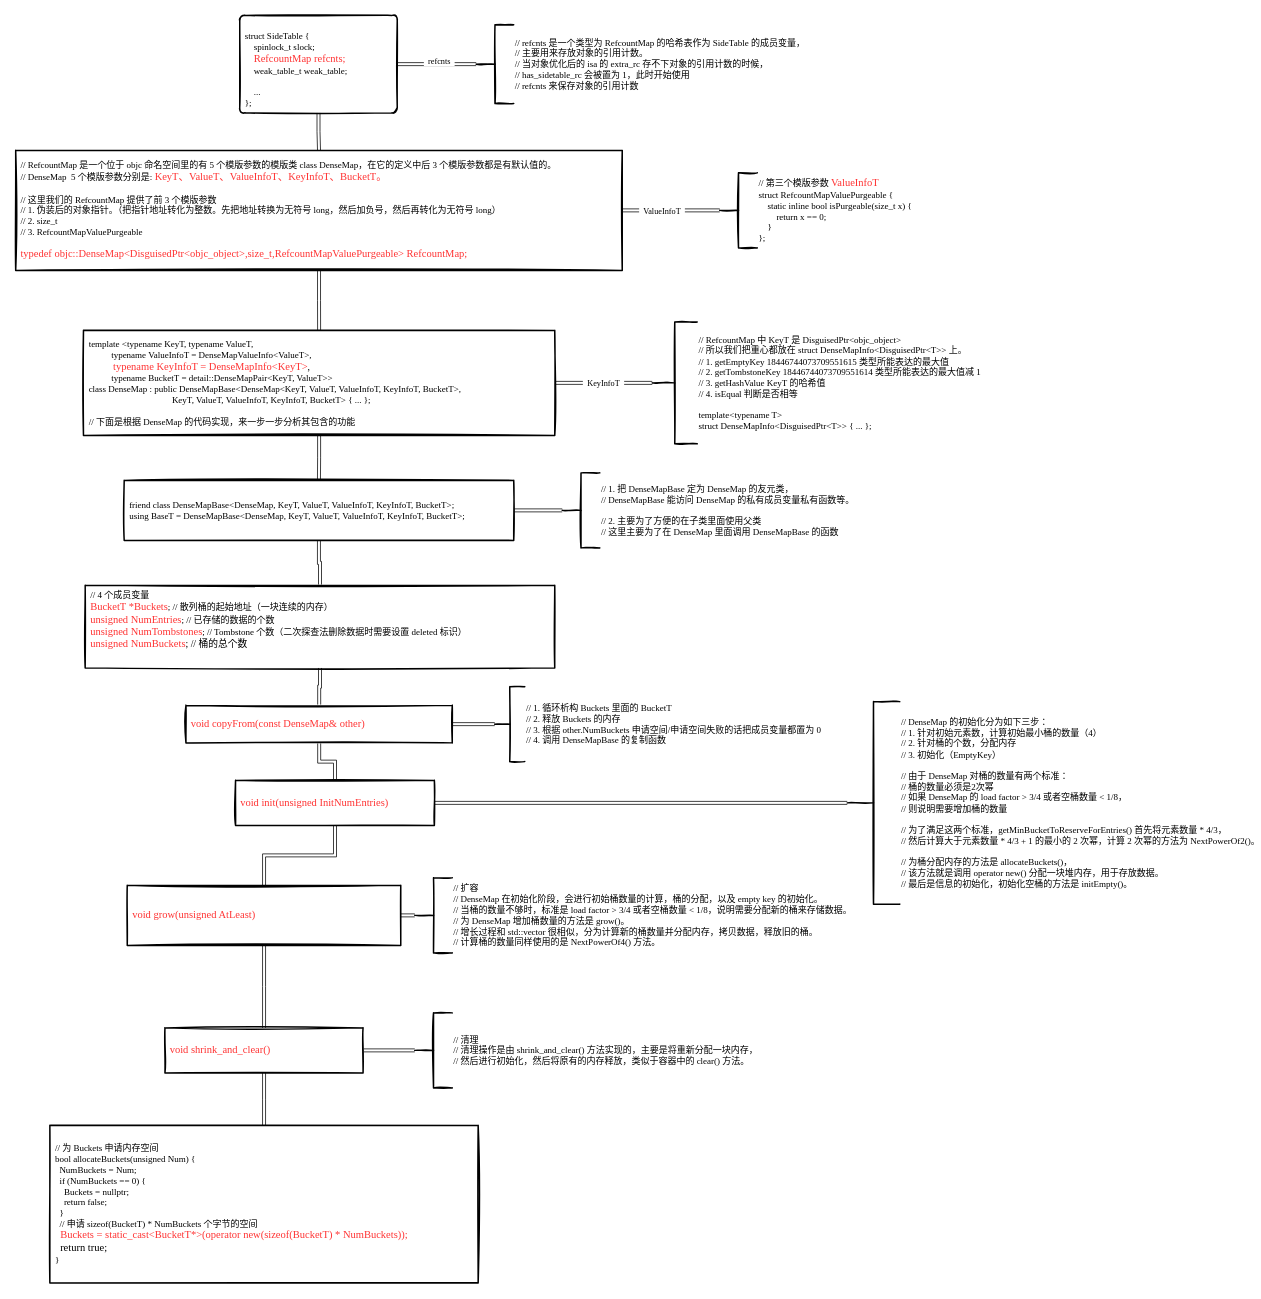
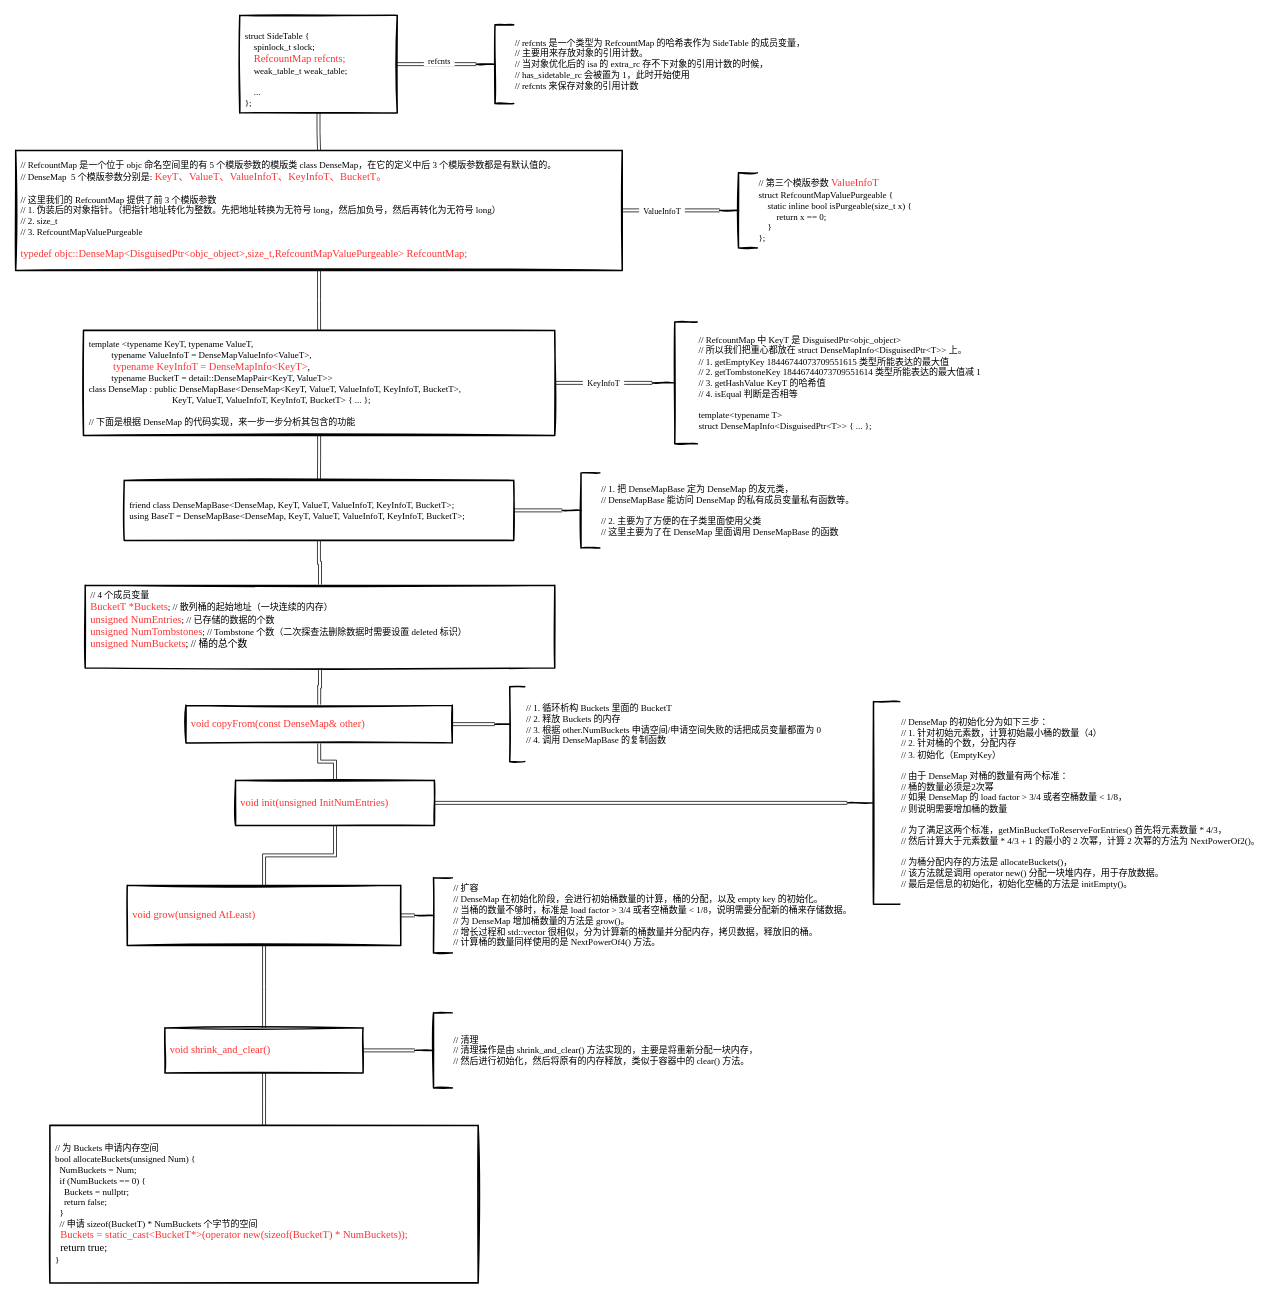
(318, 64) -> (318, 64)
